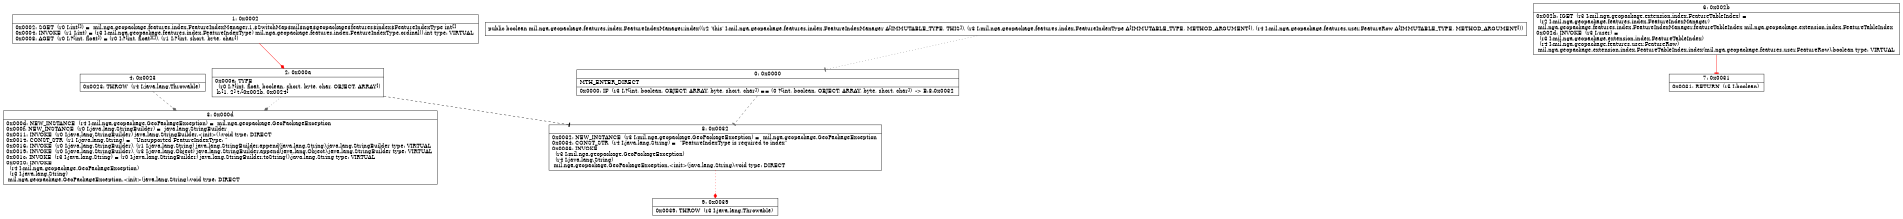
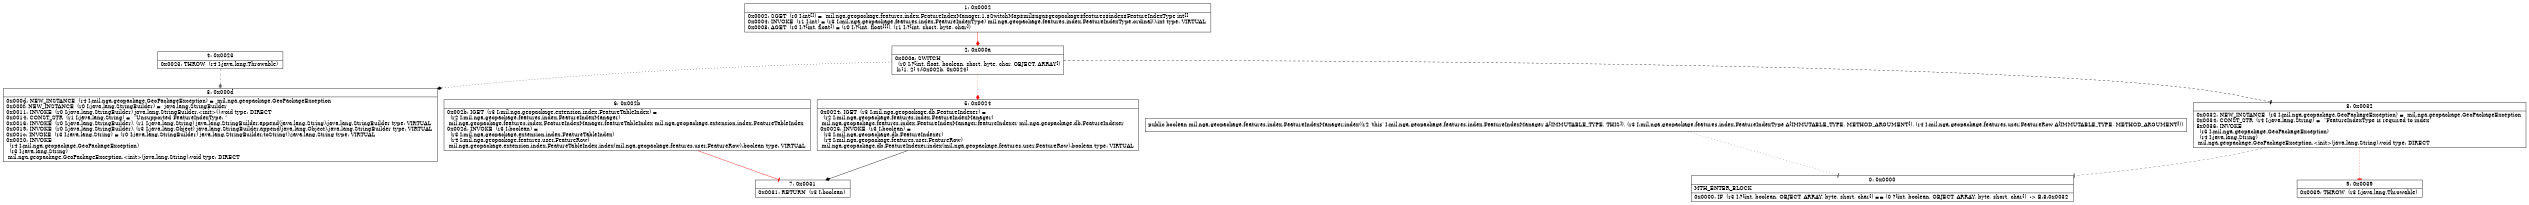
(1578, 33) -> (494, 129)
(236, 81) -> (920, 59)
(610, 82) -> (1723, 188)
(1717, 87) -> (803, 193)
(275, 102) -> (667, 71)
(746, 110) -> (2171, 165)
none -> (978, 125)
(577, 149) -> (2221, 126)
(715, 182) -> (2360, 163)
